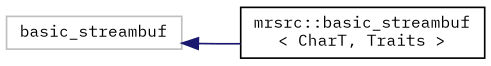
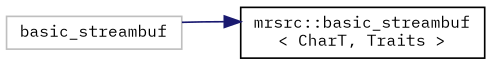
(220, 44) -> (203, 22)
